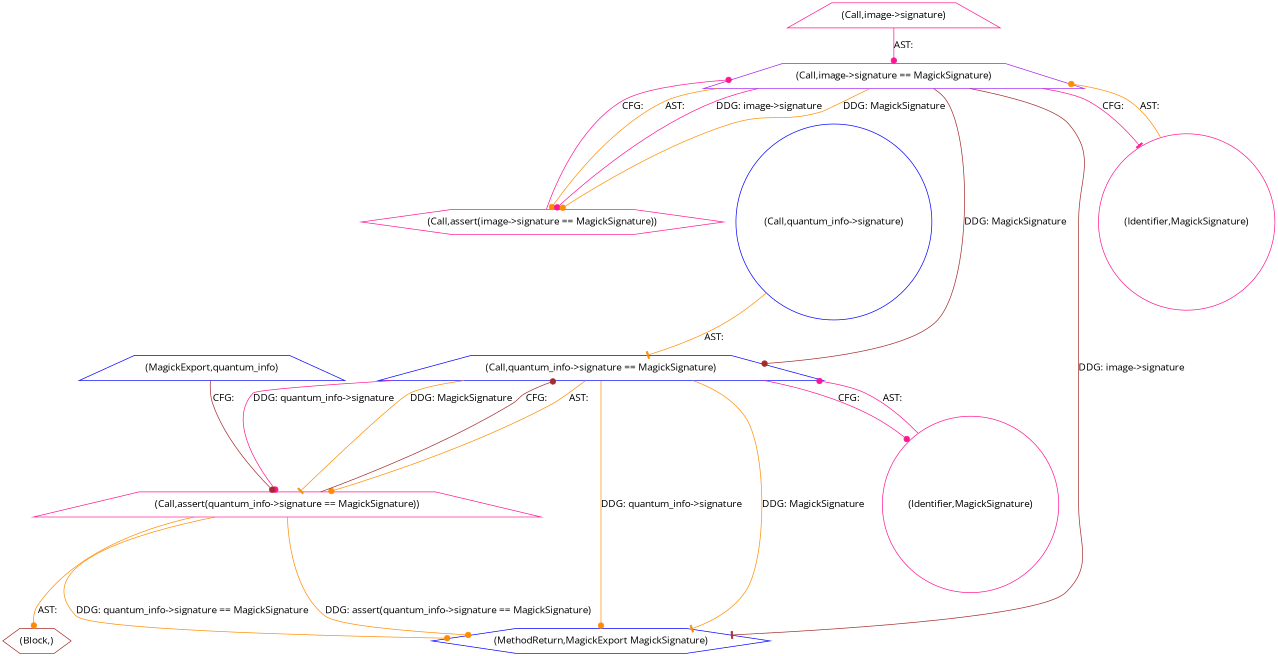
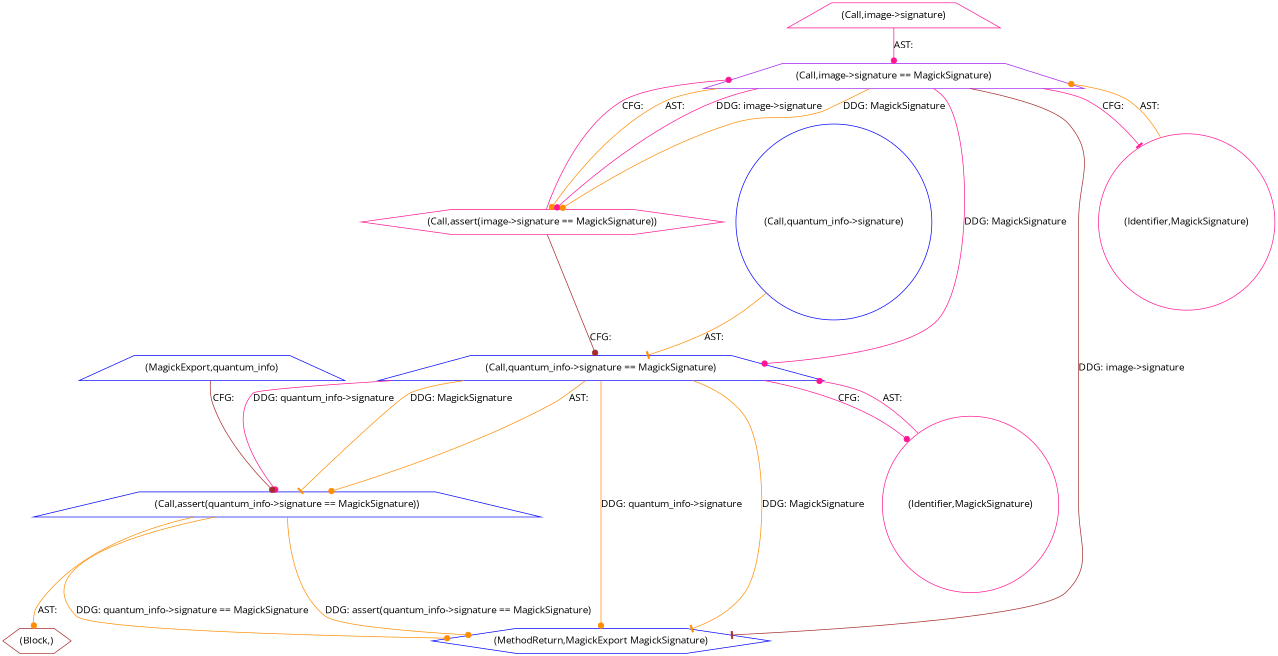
(952, 290) -> (952, 290)
(438, 443) -> (571, 292)
(287, 504) -> (287, 504)
